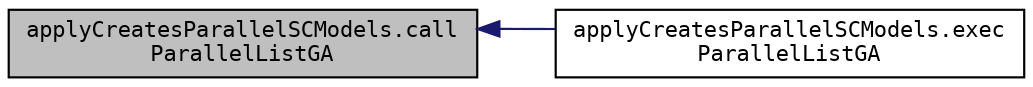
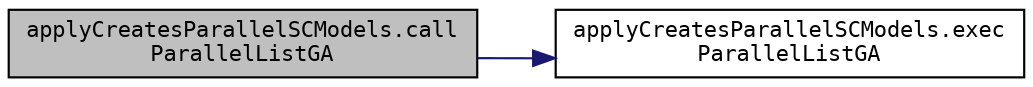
(527, 29) -> (505, 58)
